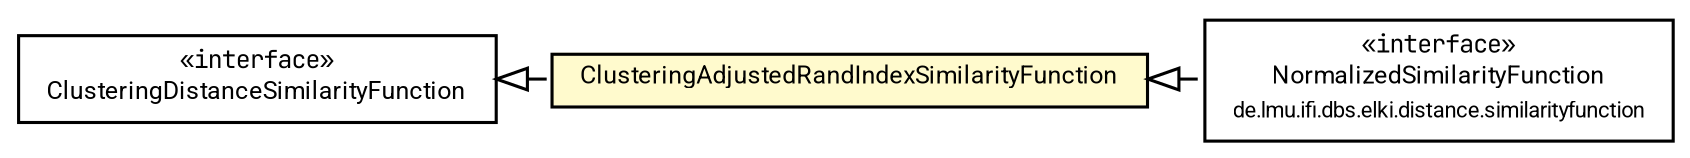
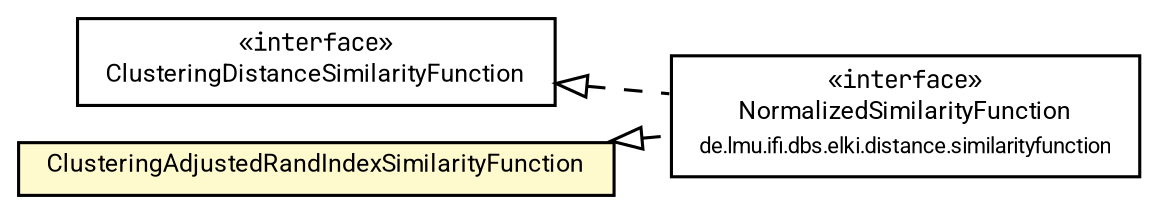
(540, 79) -> (628, 90)
